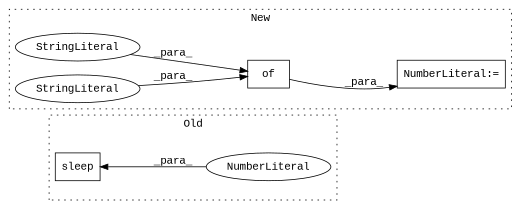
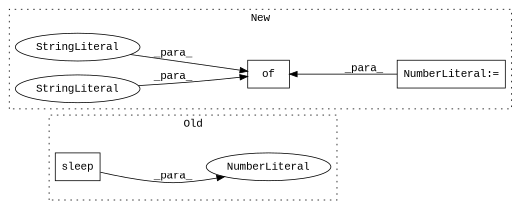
(339, 88) -> (347, 74)
(157, 167) -> (158, 182)
